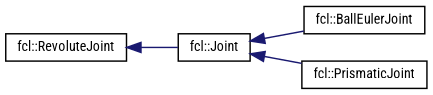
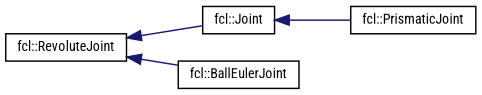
(284, 35) -> (160, 62)
